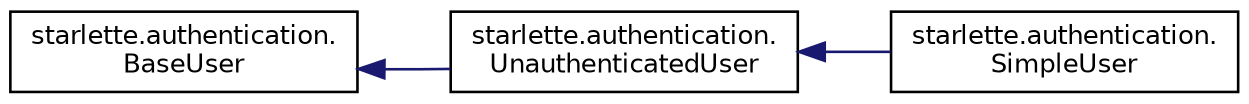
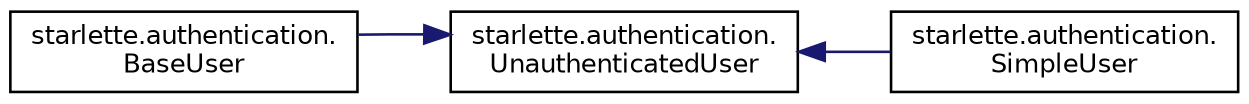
(418, 69) -> (391, 34)
